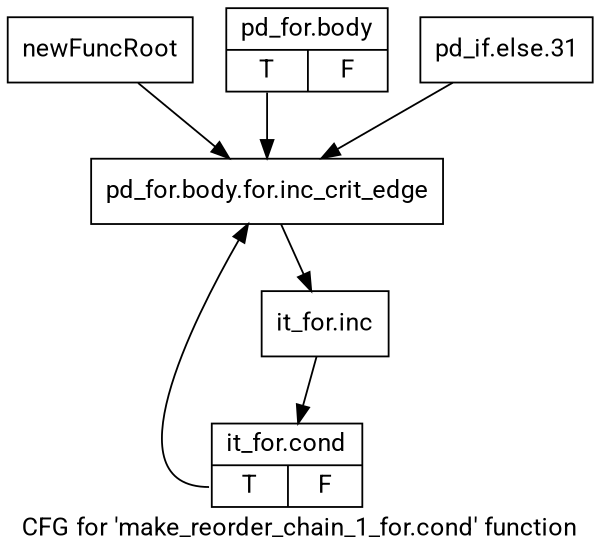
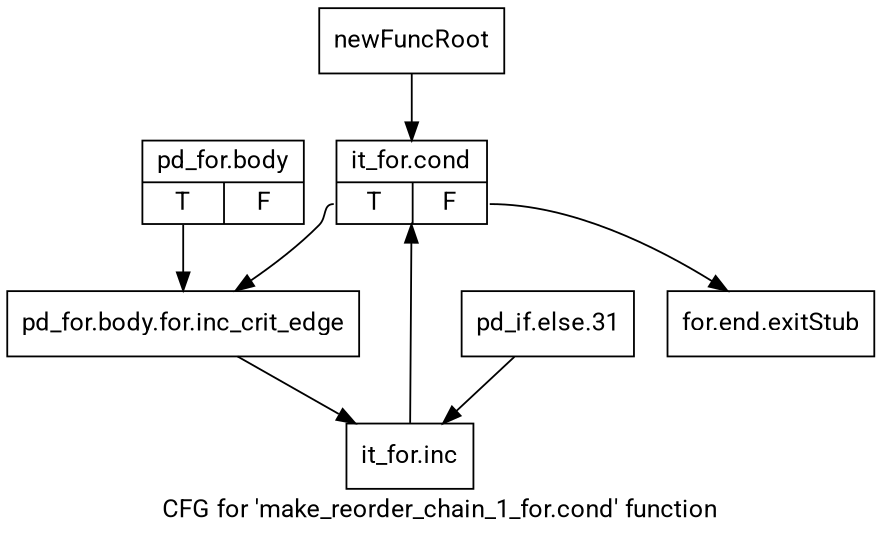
(177, 115) -> (412, 98)
(395, 116) -> (485, 384)
none -> (771, 324)
